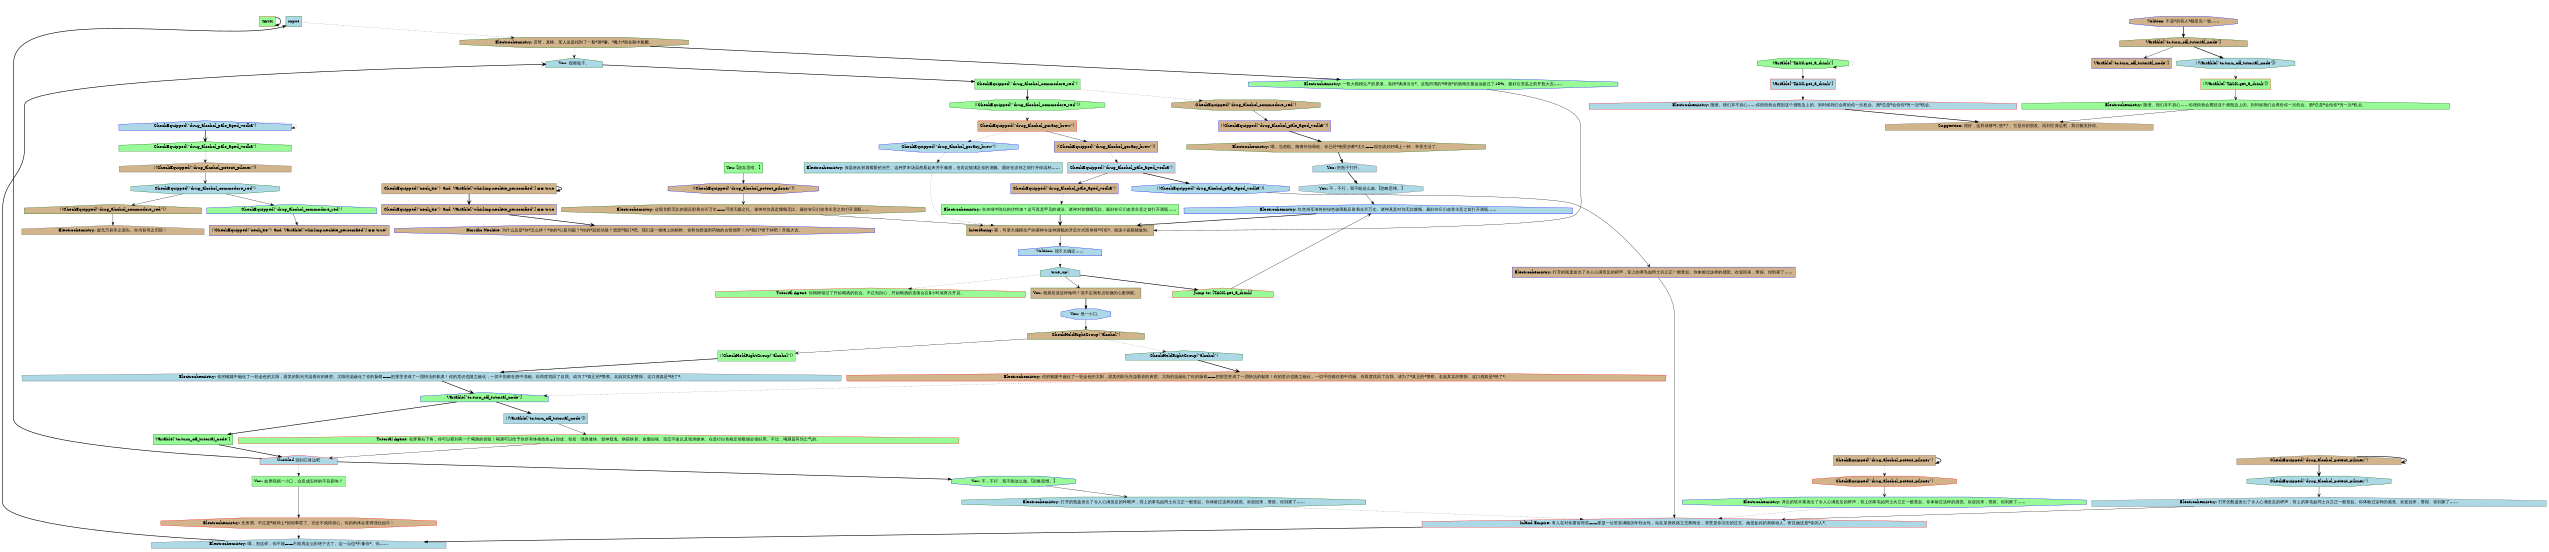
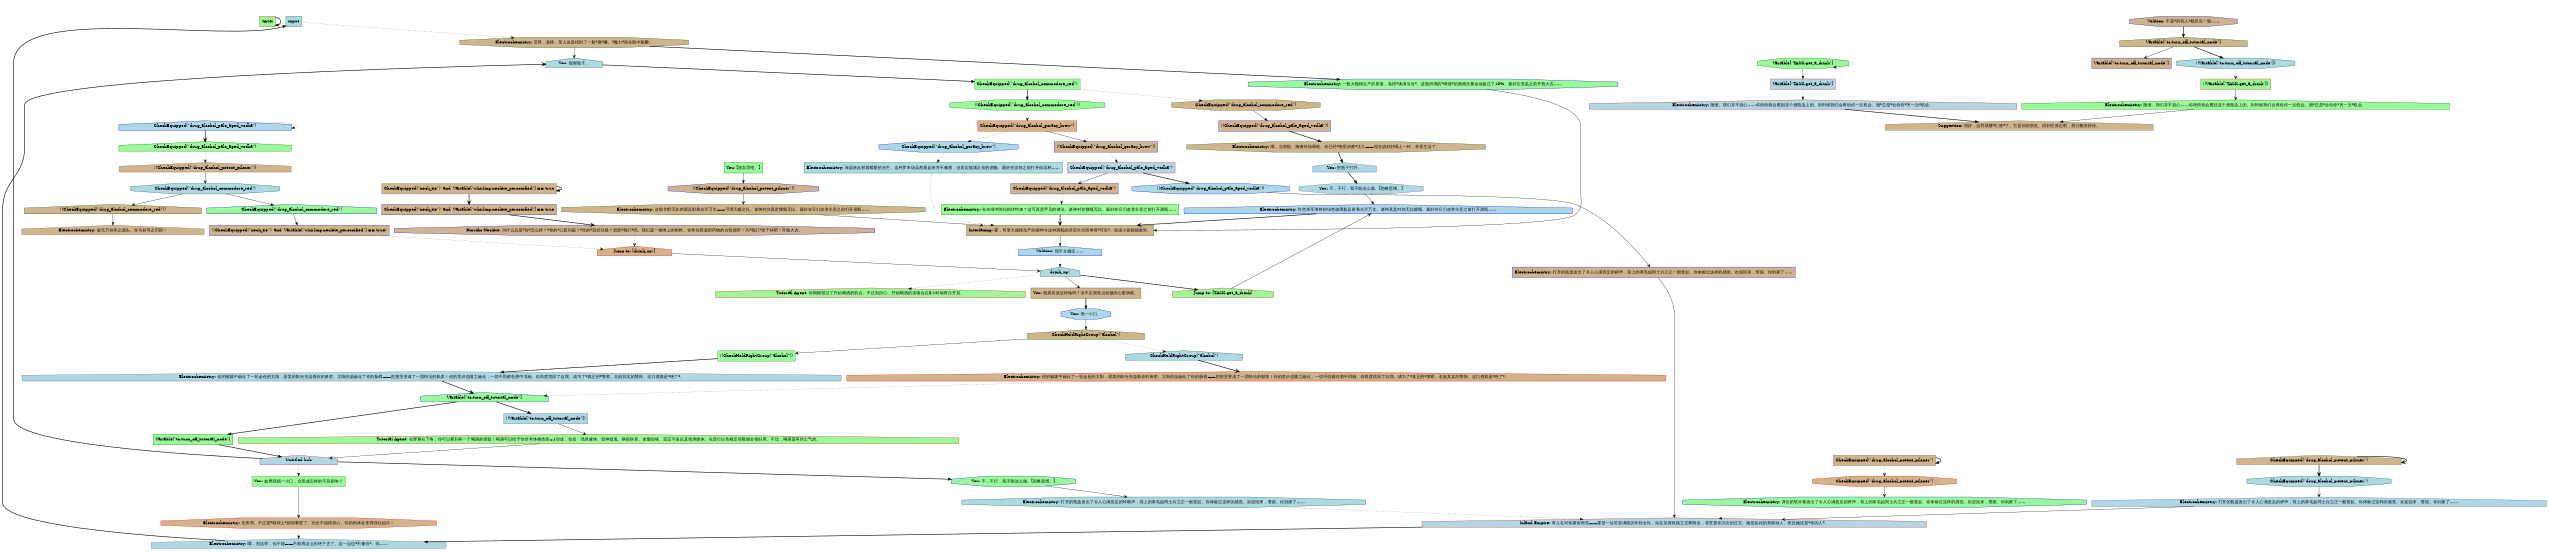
(574, 51) -> (574, 51)
none -> (635, 251)
(1060, 272) -> (1060, 272)
(299, 460) -> (299, 460)
(299, 501) -> (299, 501)
